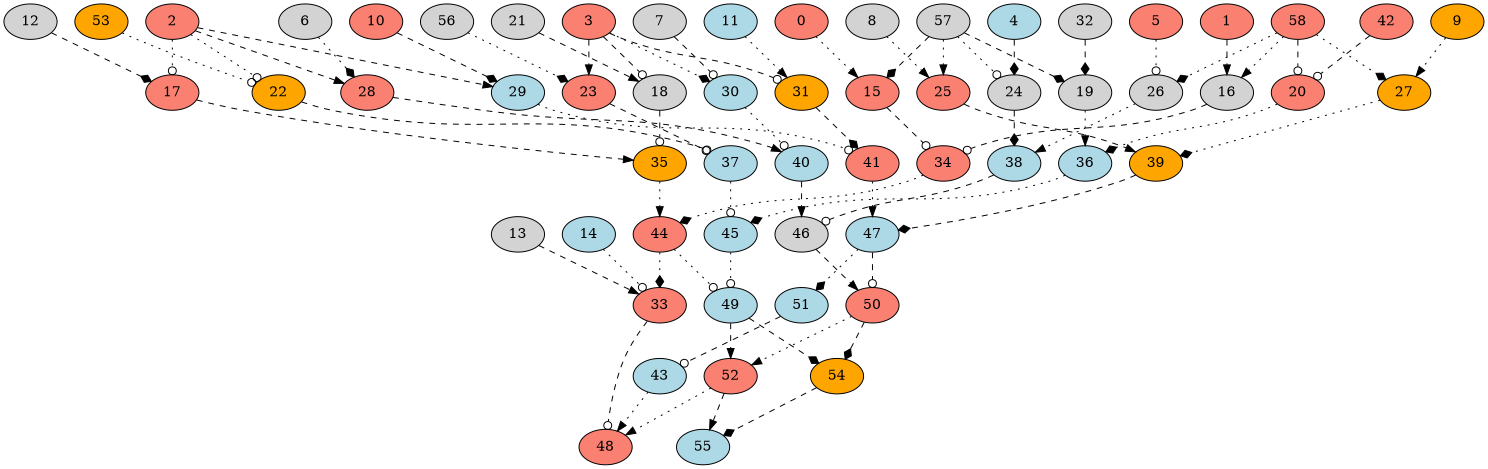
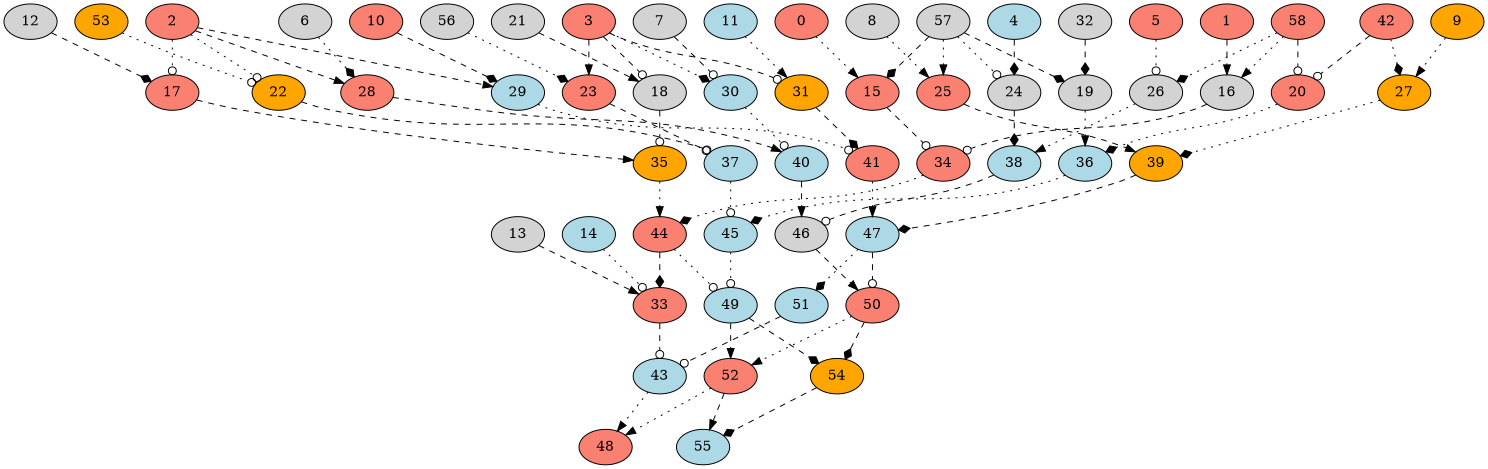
(1340, 50) -> (1394, 51)
(660, 264) -> (660, 264)
(621, 368) -> (660, 337)
